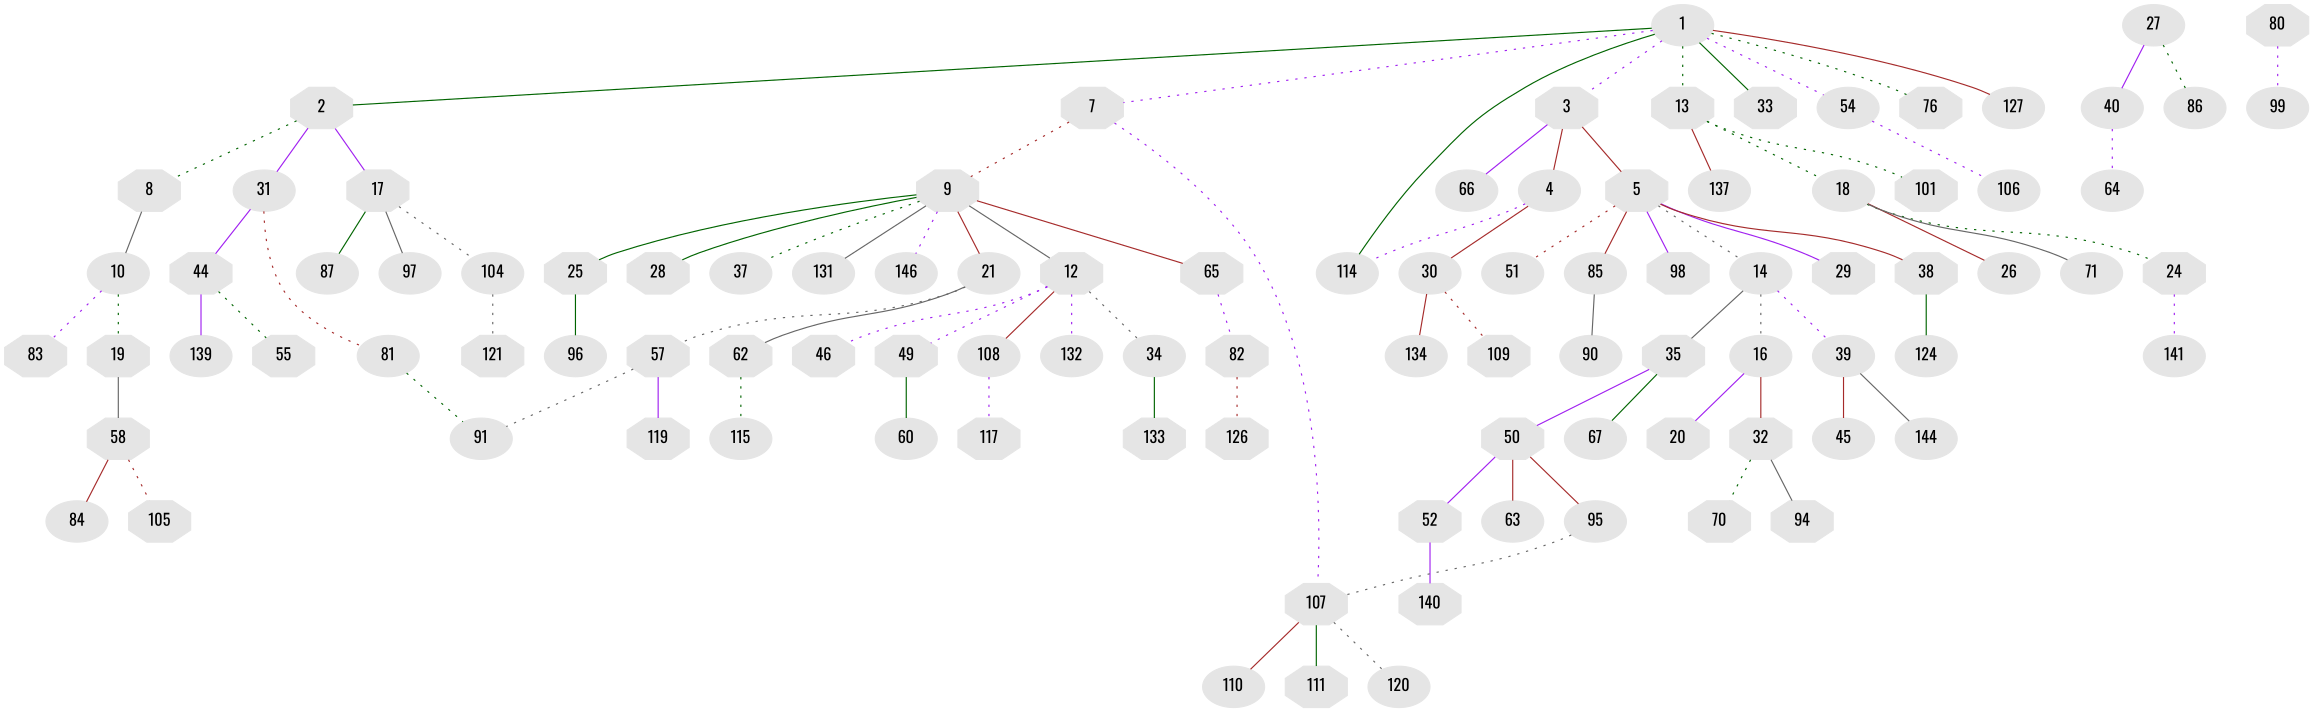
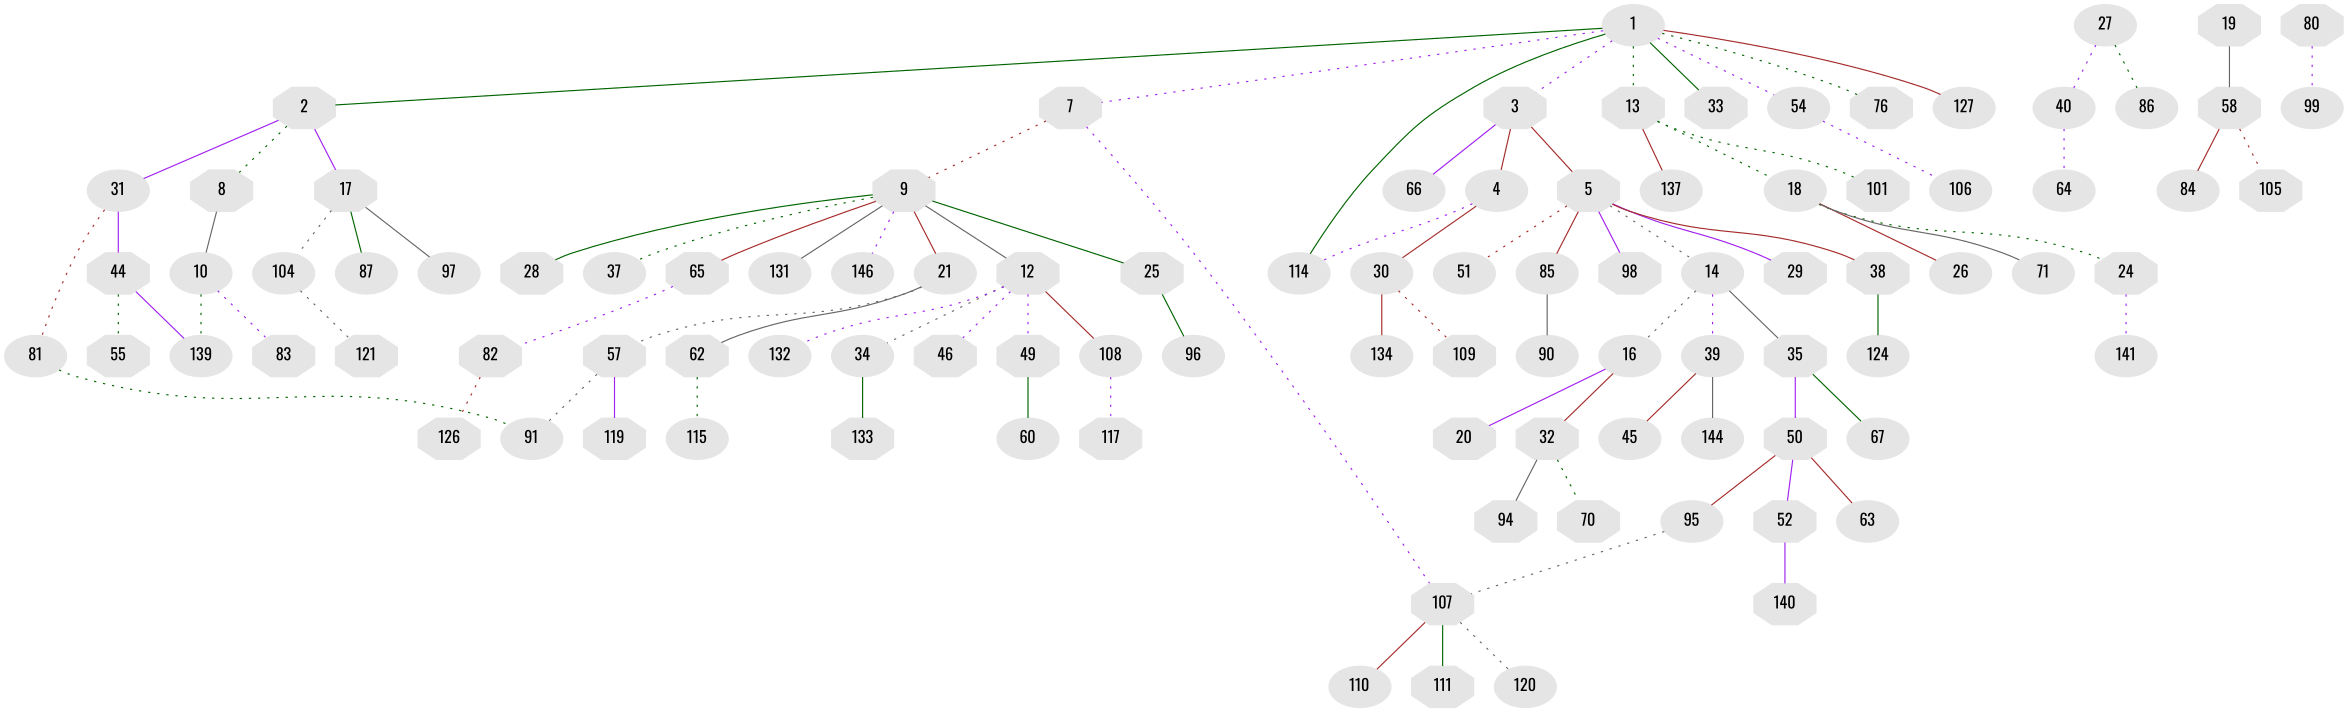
(2133, 67) -> (2085, 67)
(118, 315) -> (201, 315)
